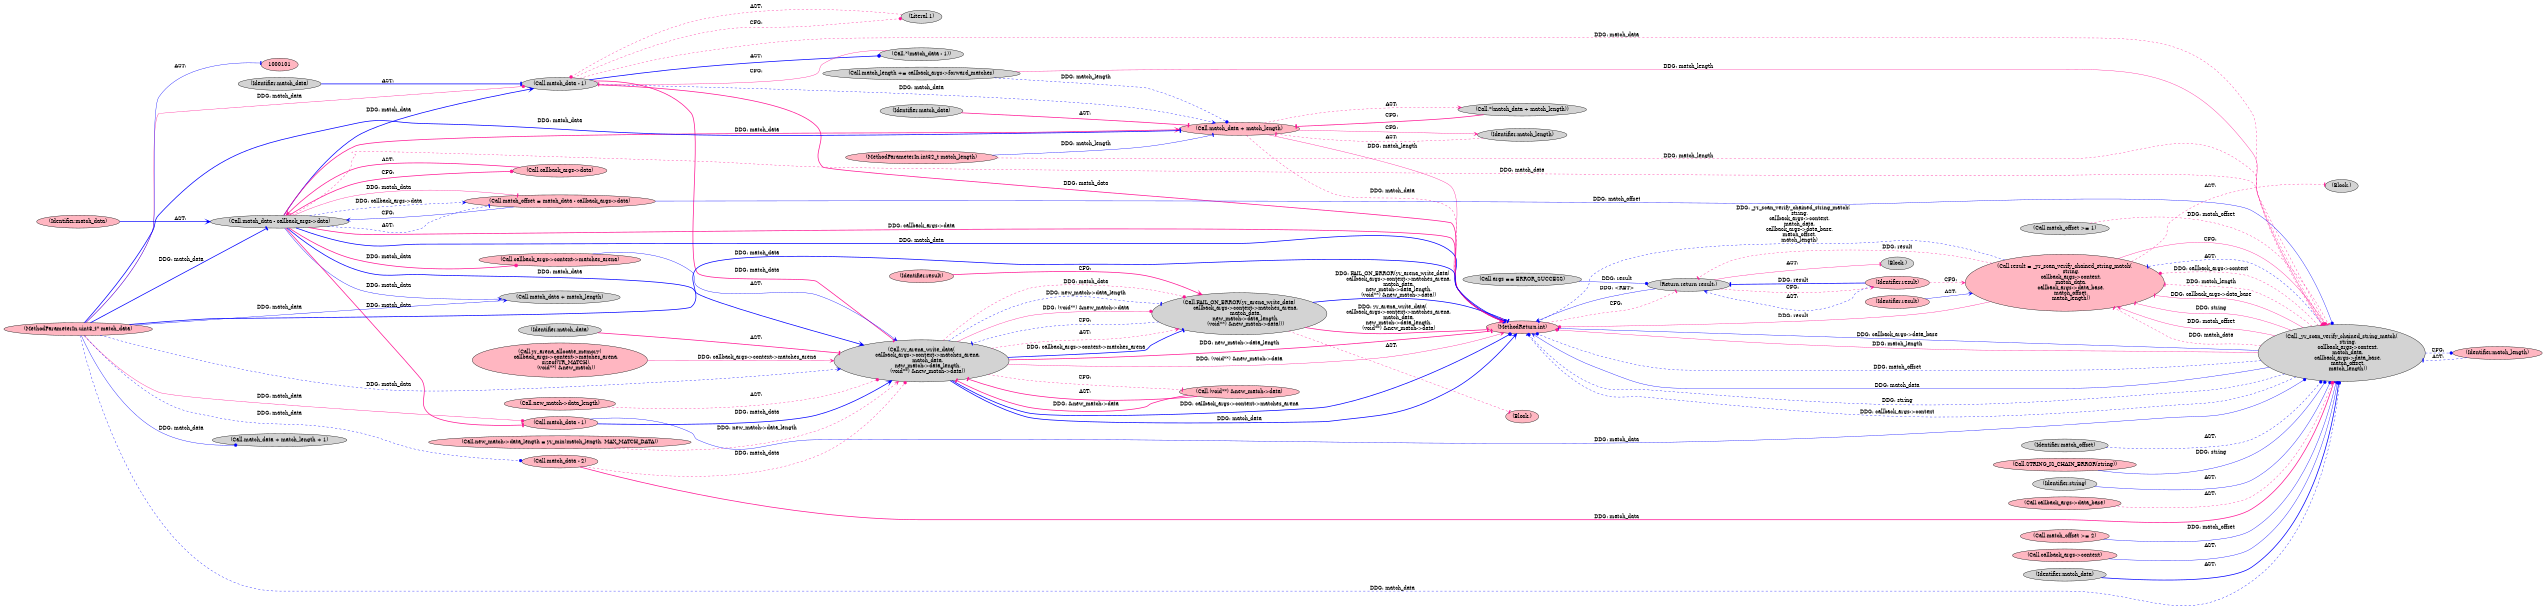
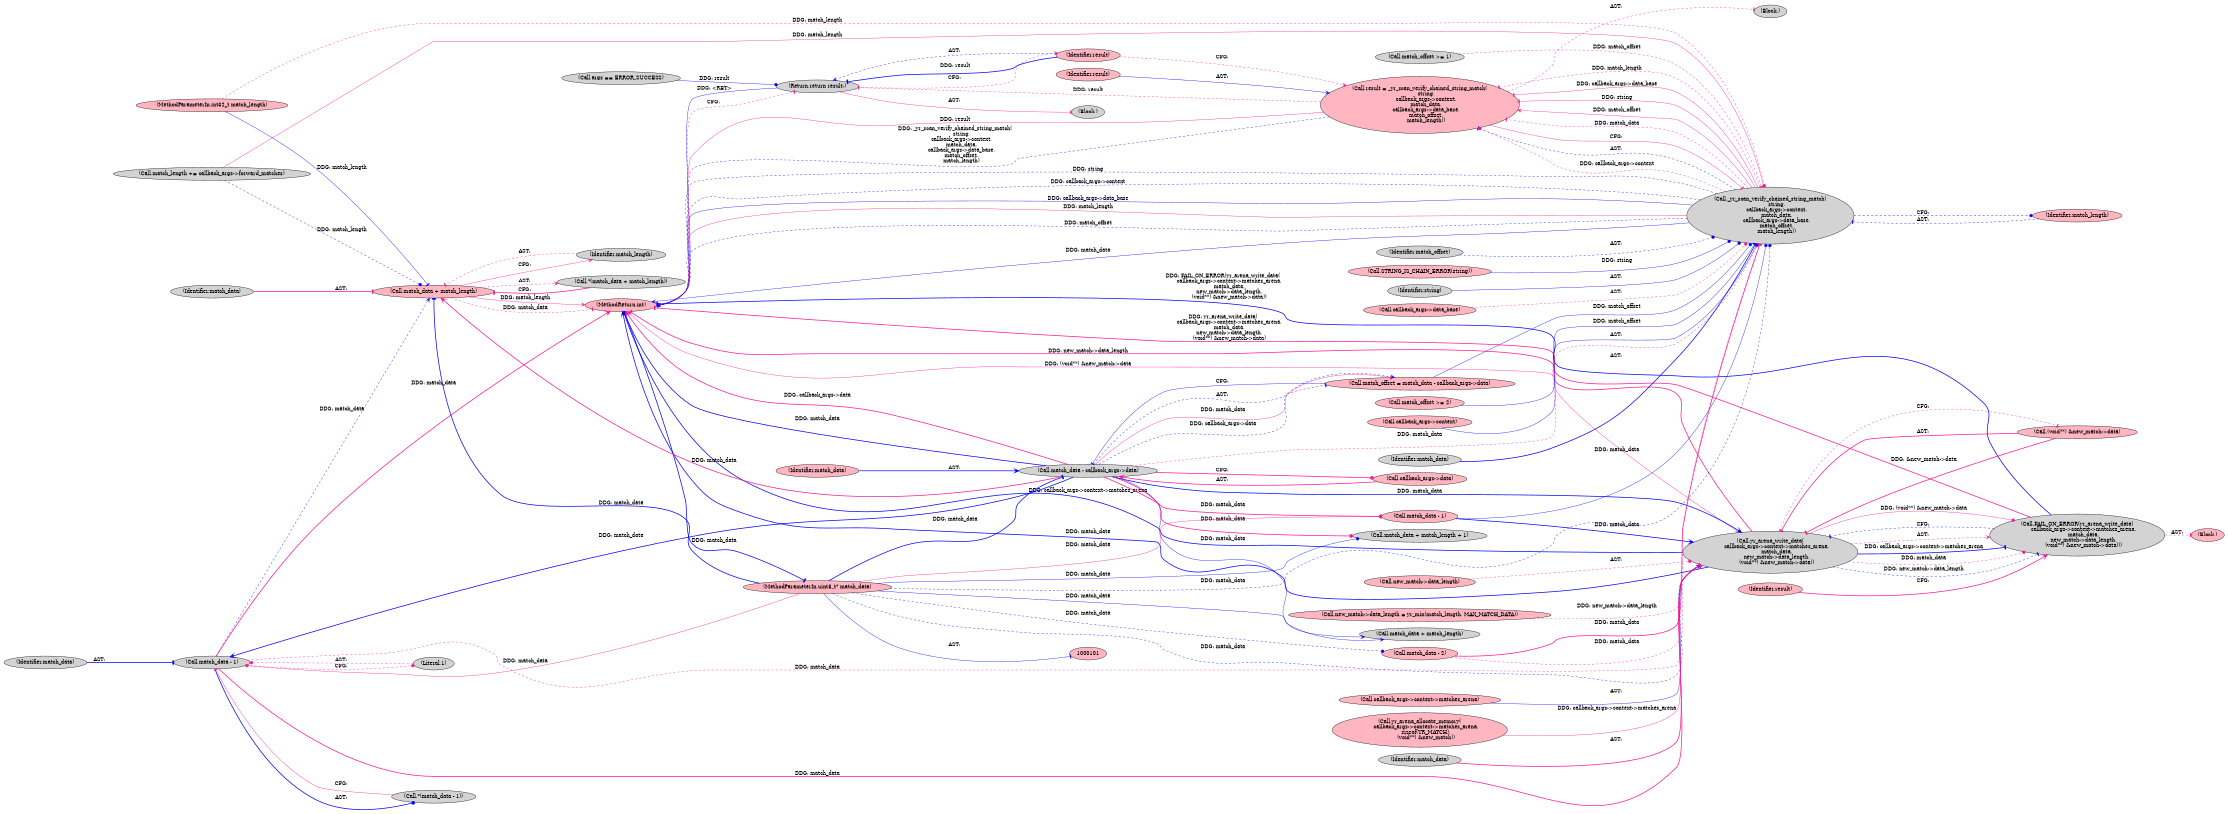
(432, 215) -> (1193, 387)
(811, 256) -> (681, 483)
(398, 266) -> (1220, 532)
